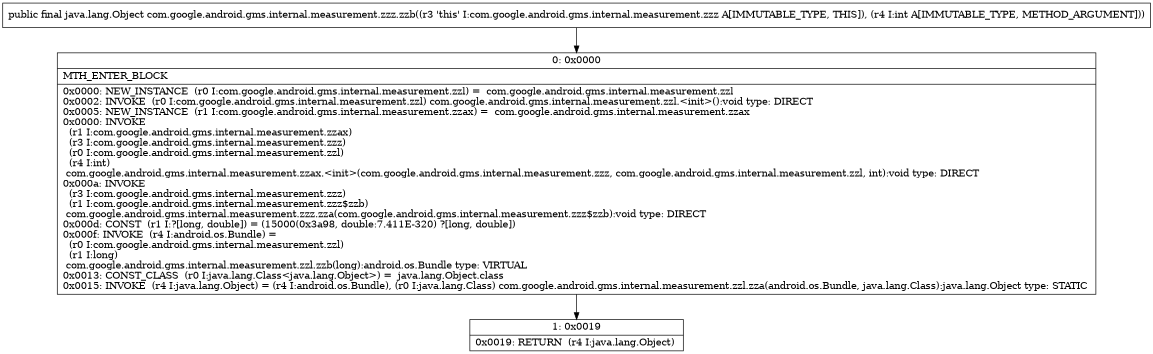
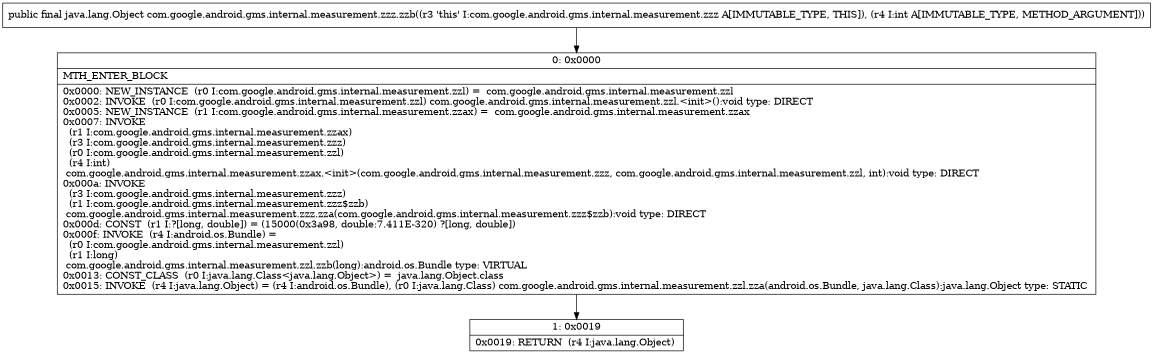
(107, 122) -> (107, 122)
